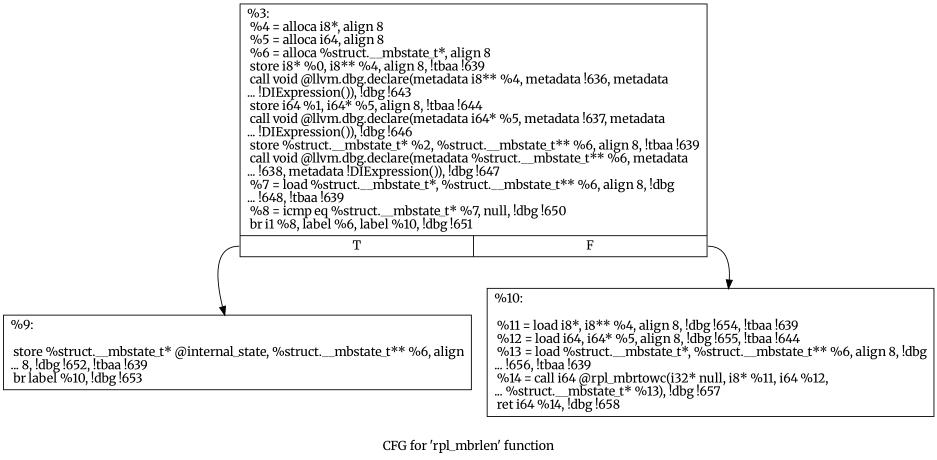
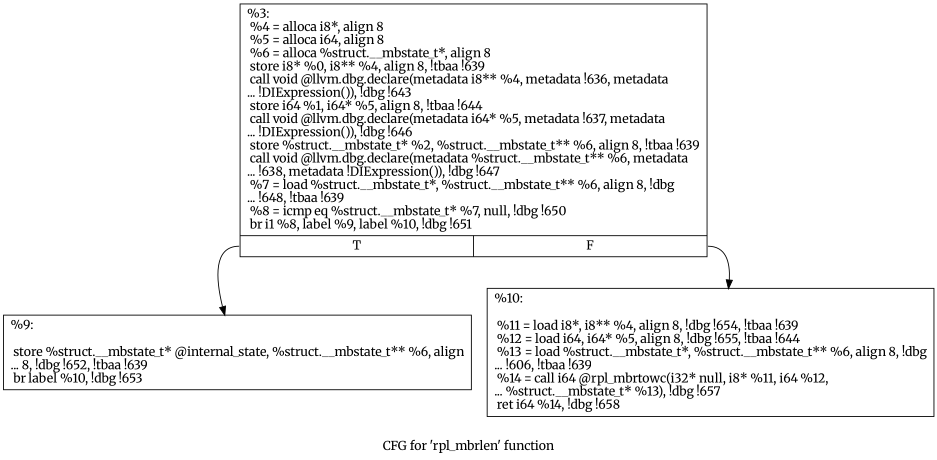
(360, 225) -> (359, 225)
(543, 366) -> (543, 366)
